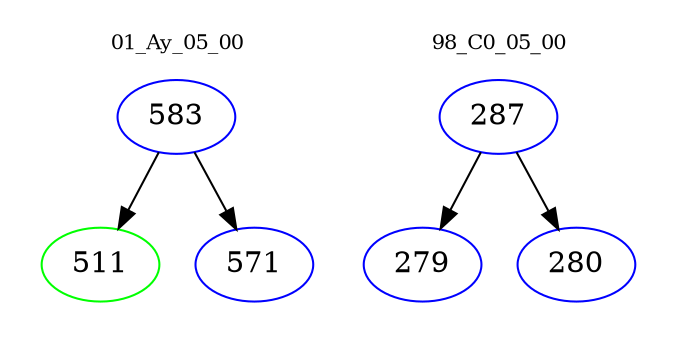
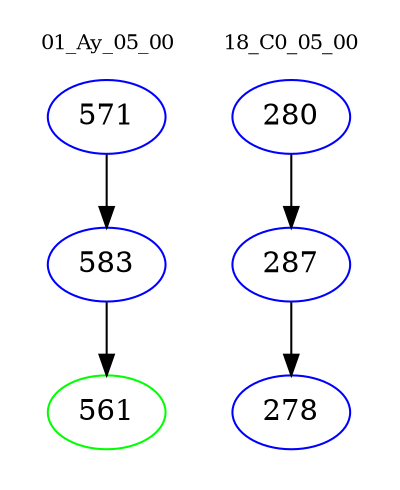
(500, 44) -> (291, 44)
(210, 182) -> (107, 181)
(532, 182) -> (291, 181)
(101, 265) -> (107, 412)
(423, 265) -> (291, 412)
